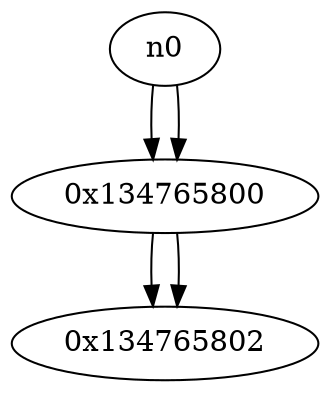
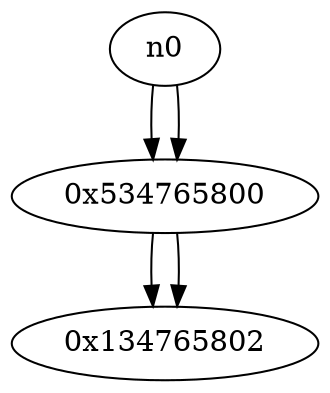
(165, 196) -> (165, 196)
